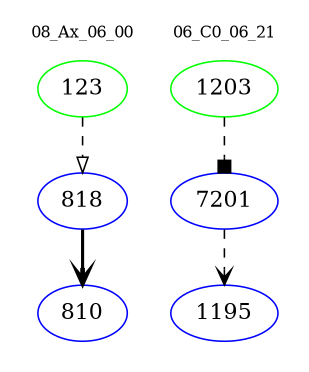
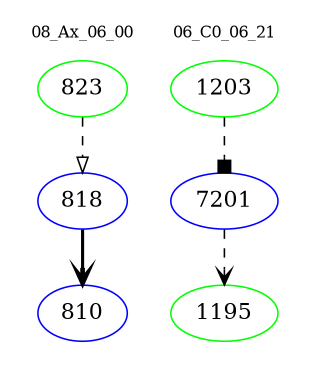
(83, 89) -> (83, 89)
(224, 313) -> (224, 313)
